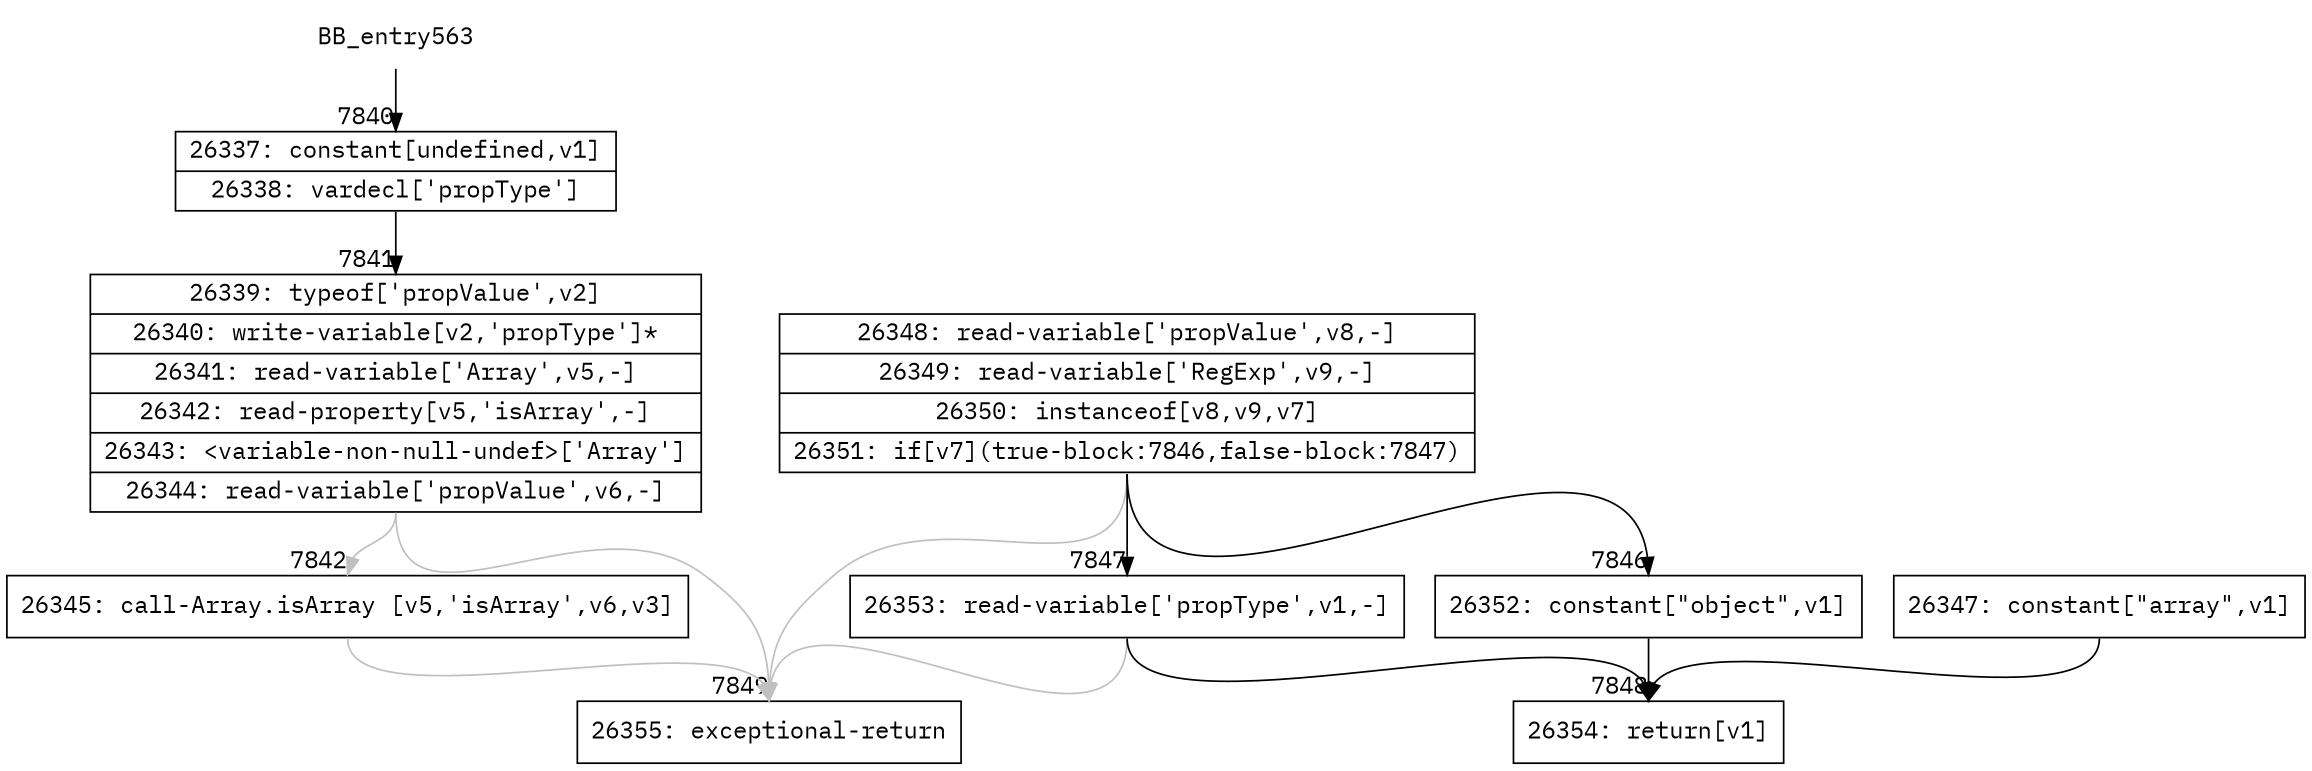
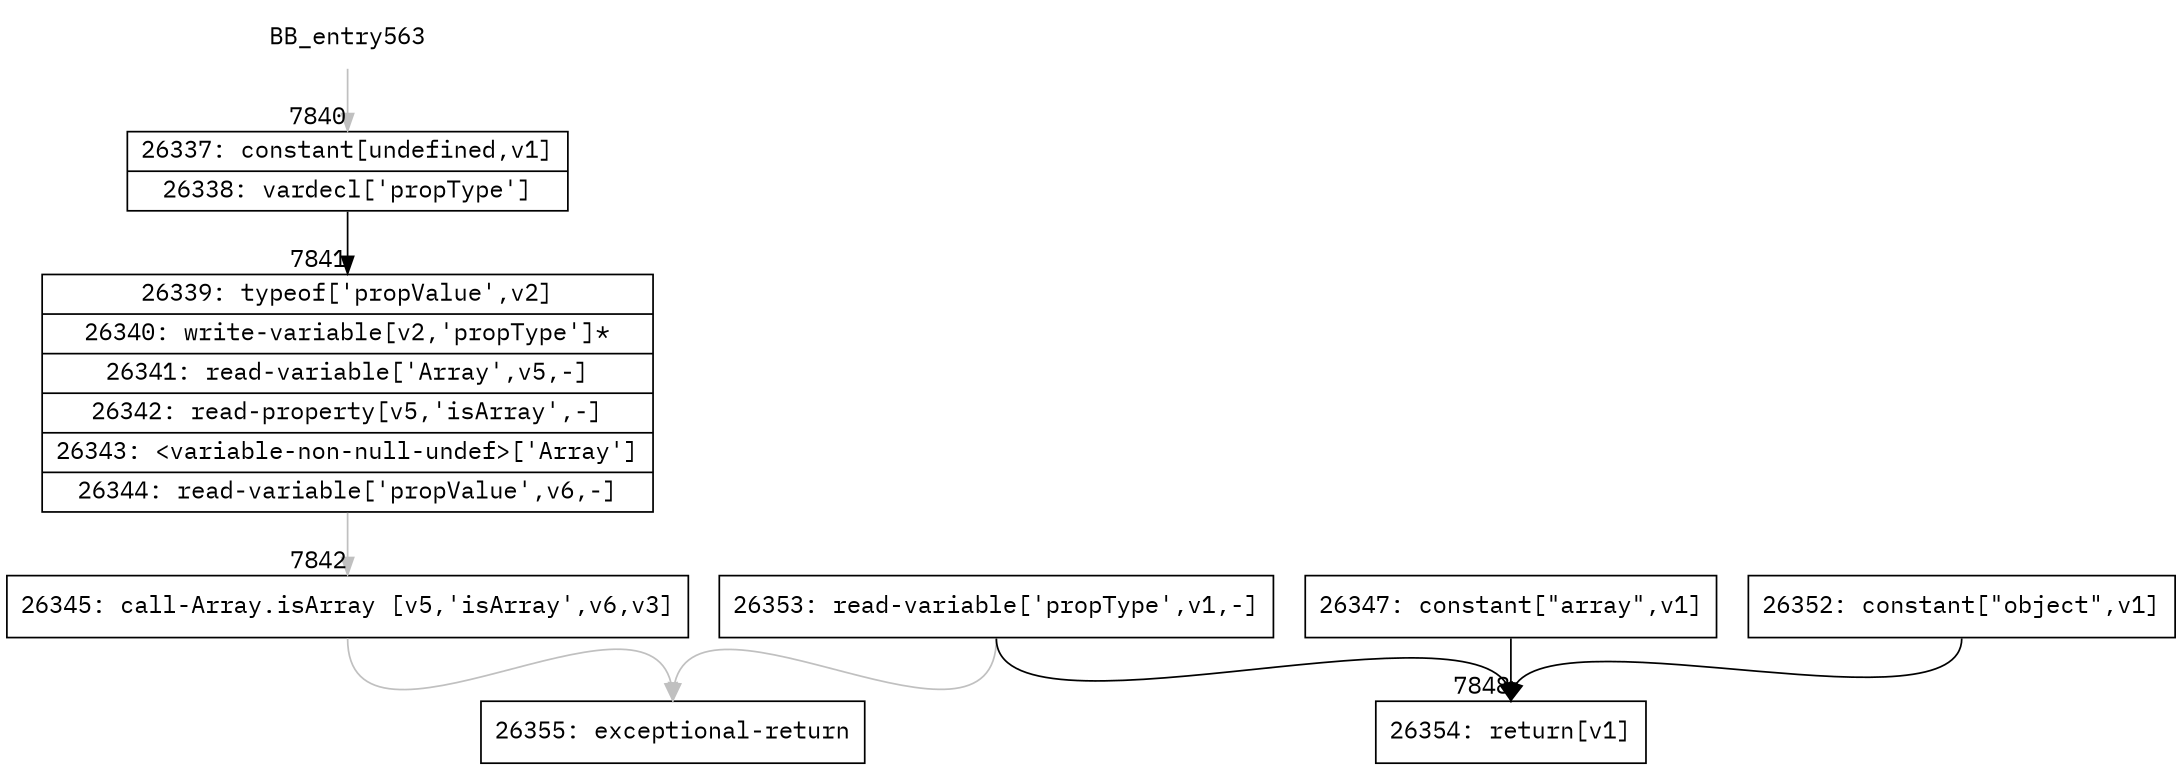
(396, 91) -> (348, 91)
(1127, 393) -> none
(599, 550) -> none
